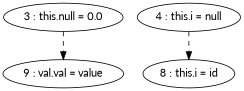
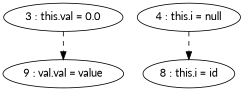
(63, 17) -> (63, 17)
